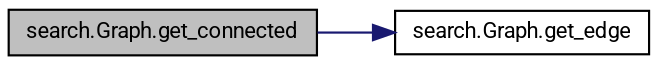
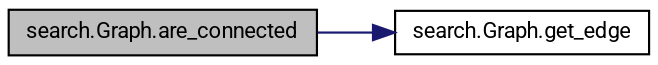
(163, 33) -> (163, 33)
